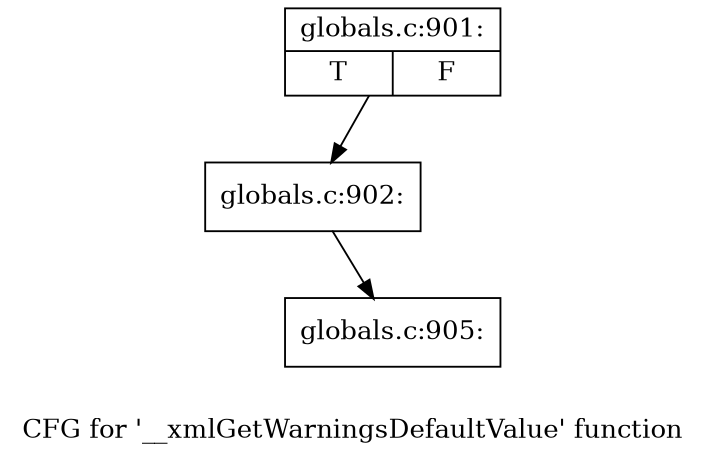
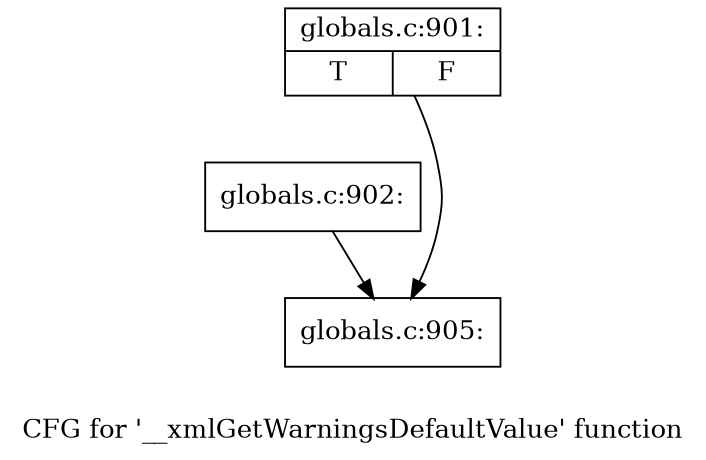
(355, 121) -> (441, 188)
